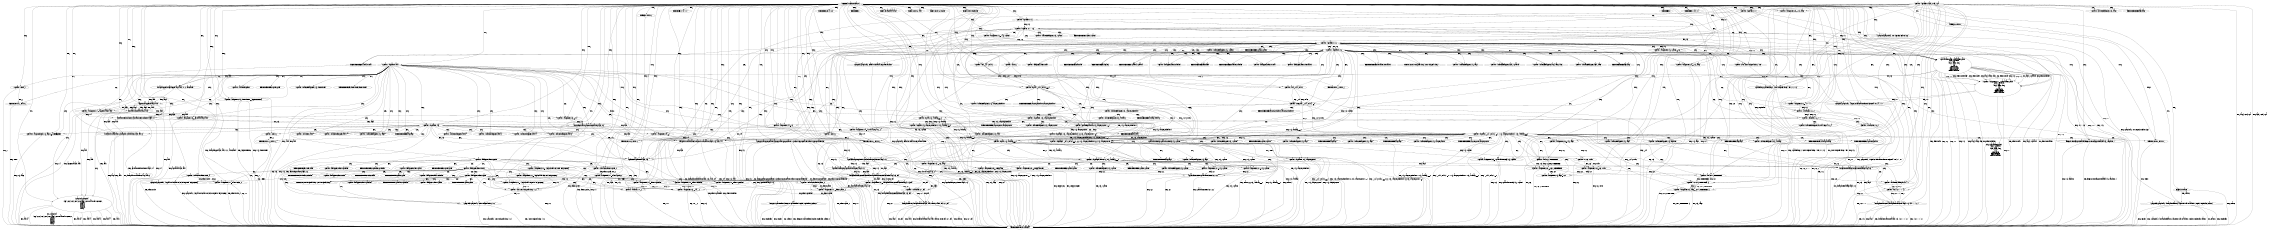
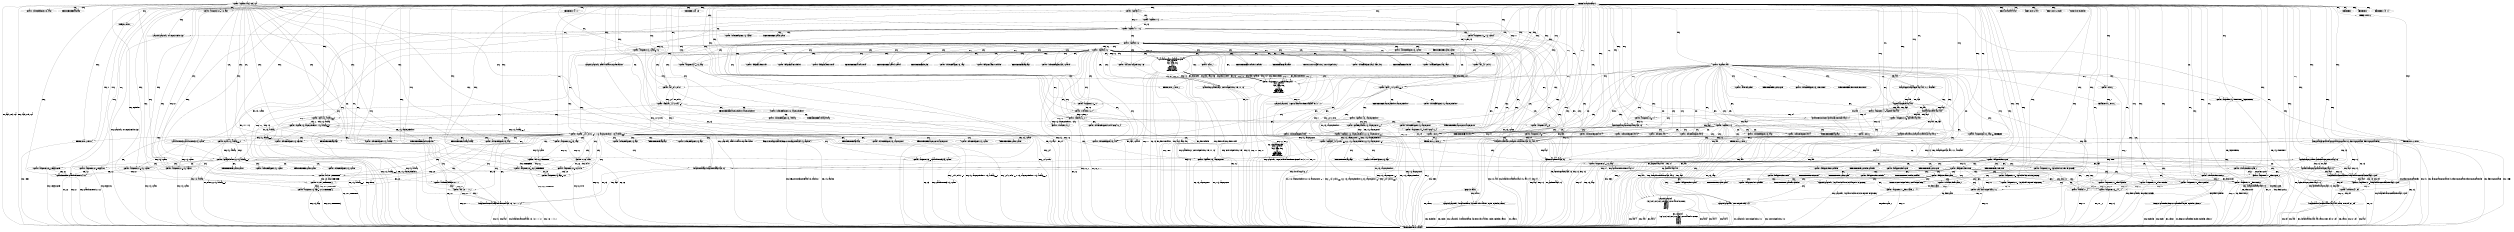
none -> (983, 4)
(1231, 65) -> none
(216, 69) -> (1884, 13)
(706, 128) -> (1198, 137)
